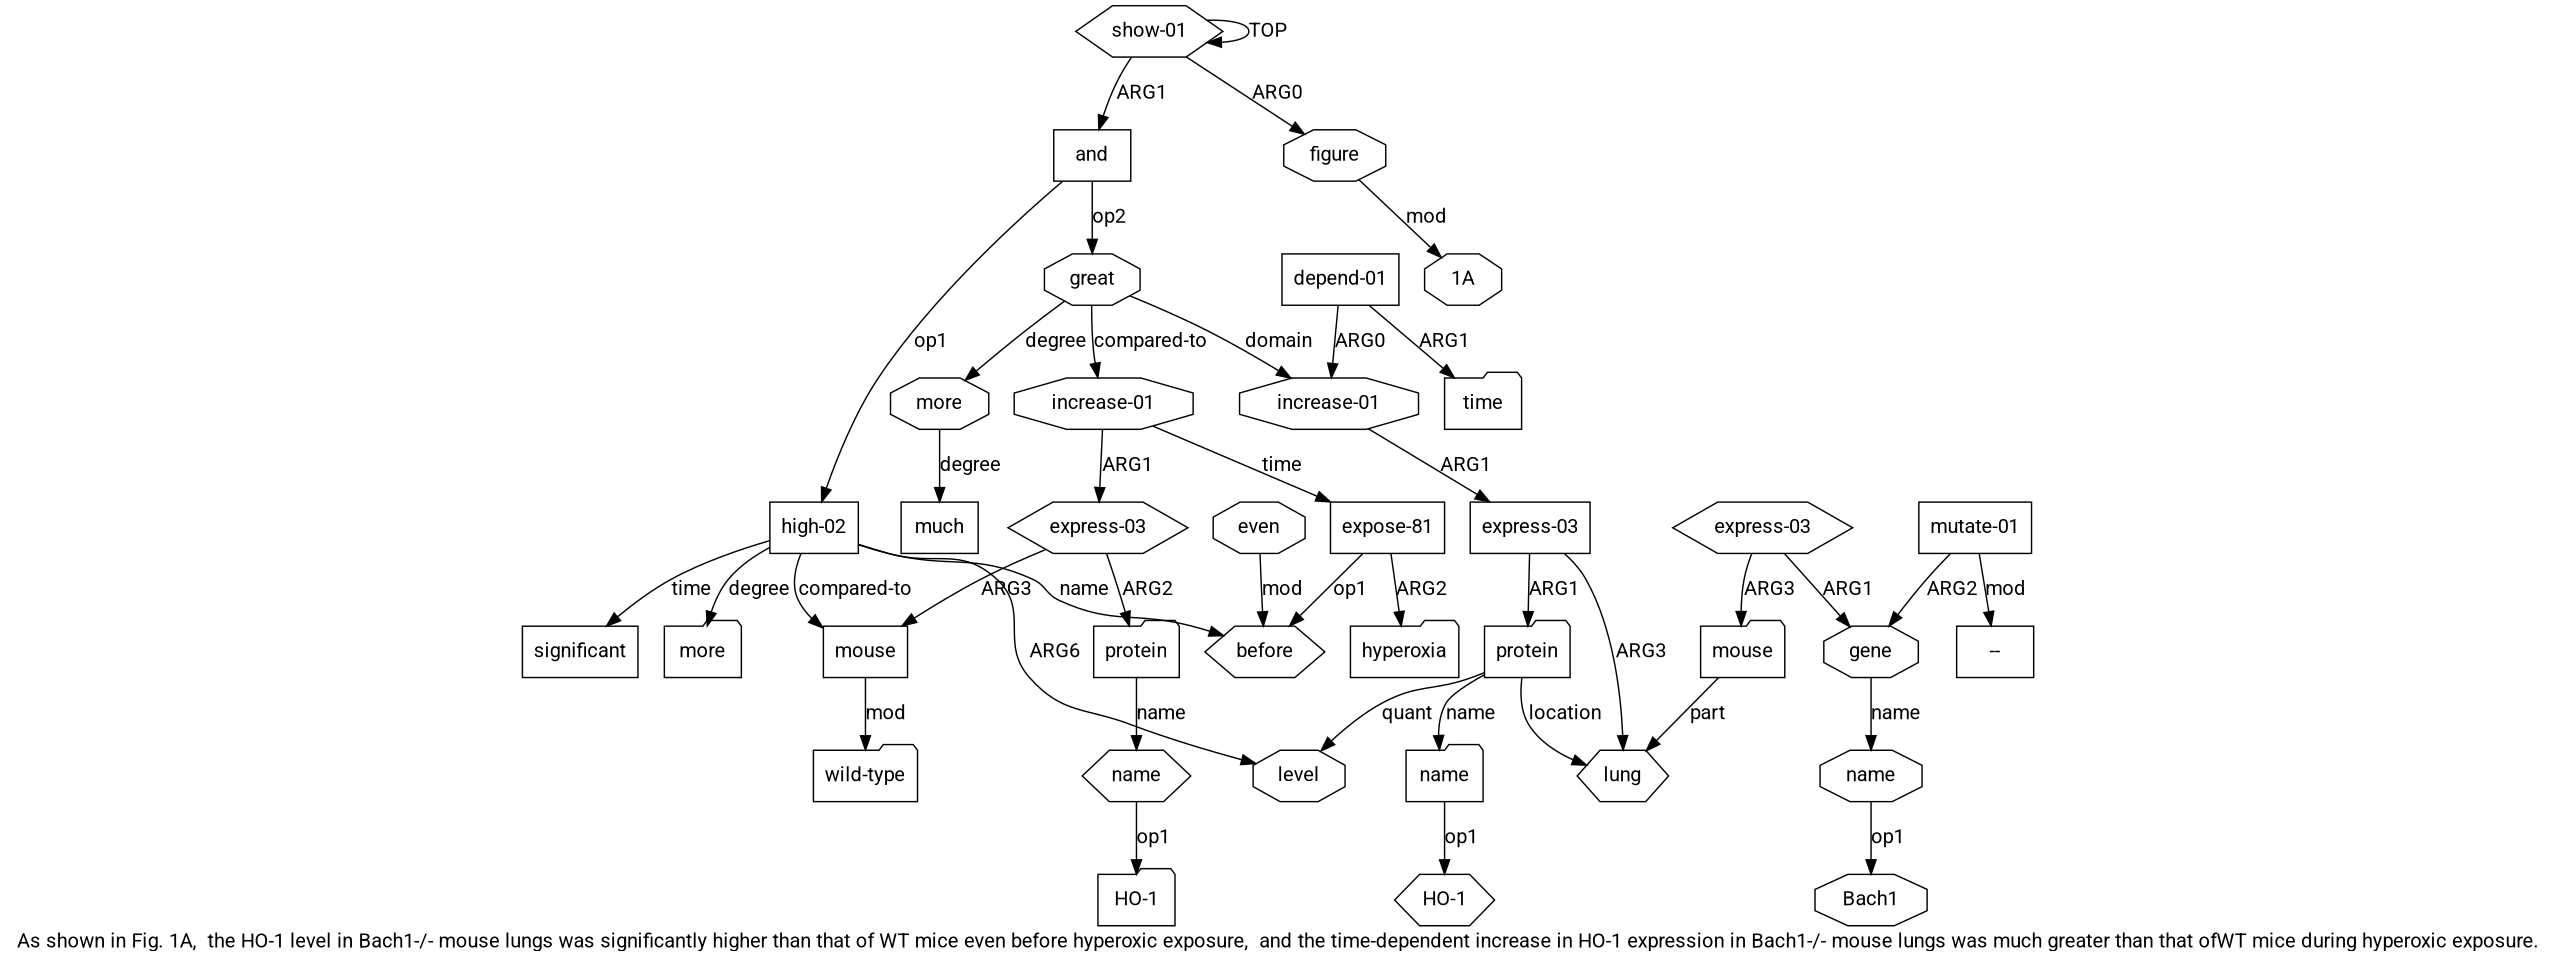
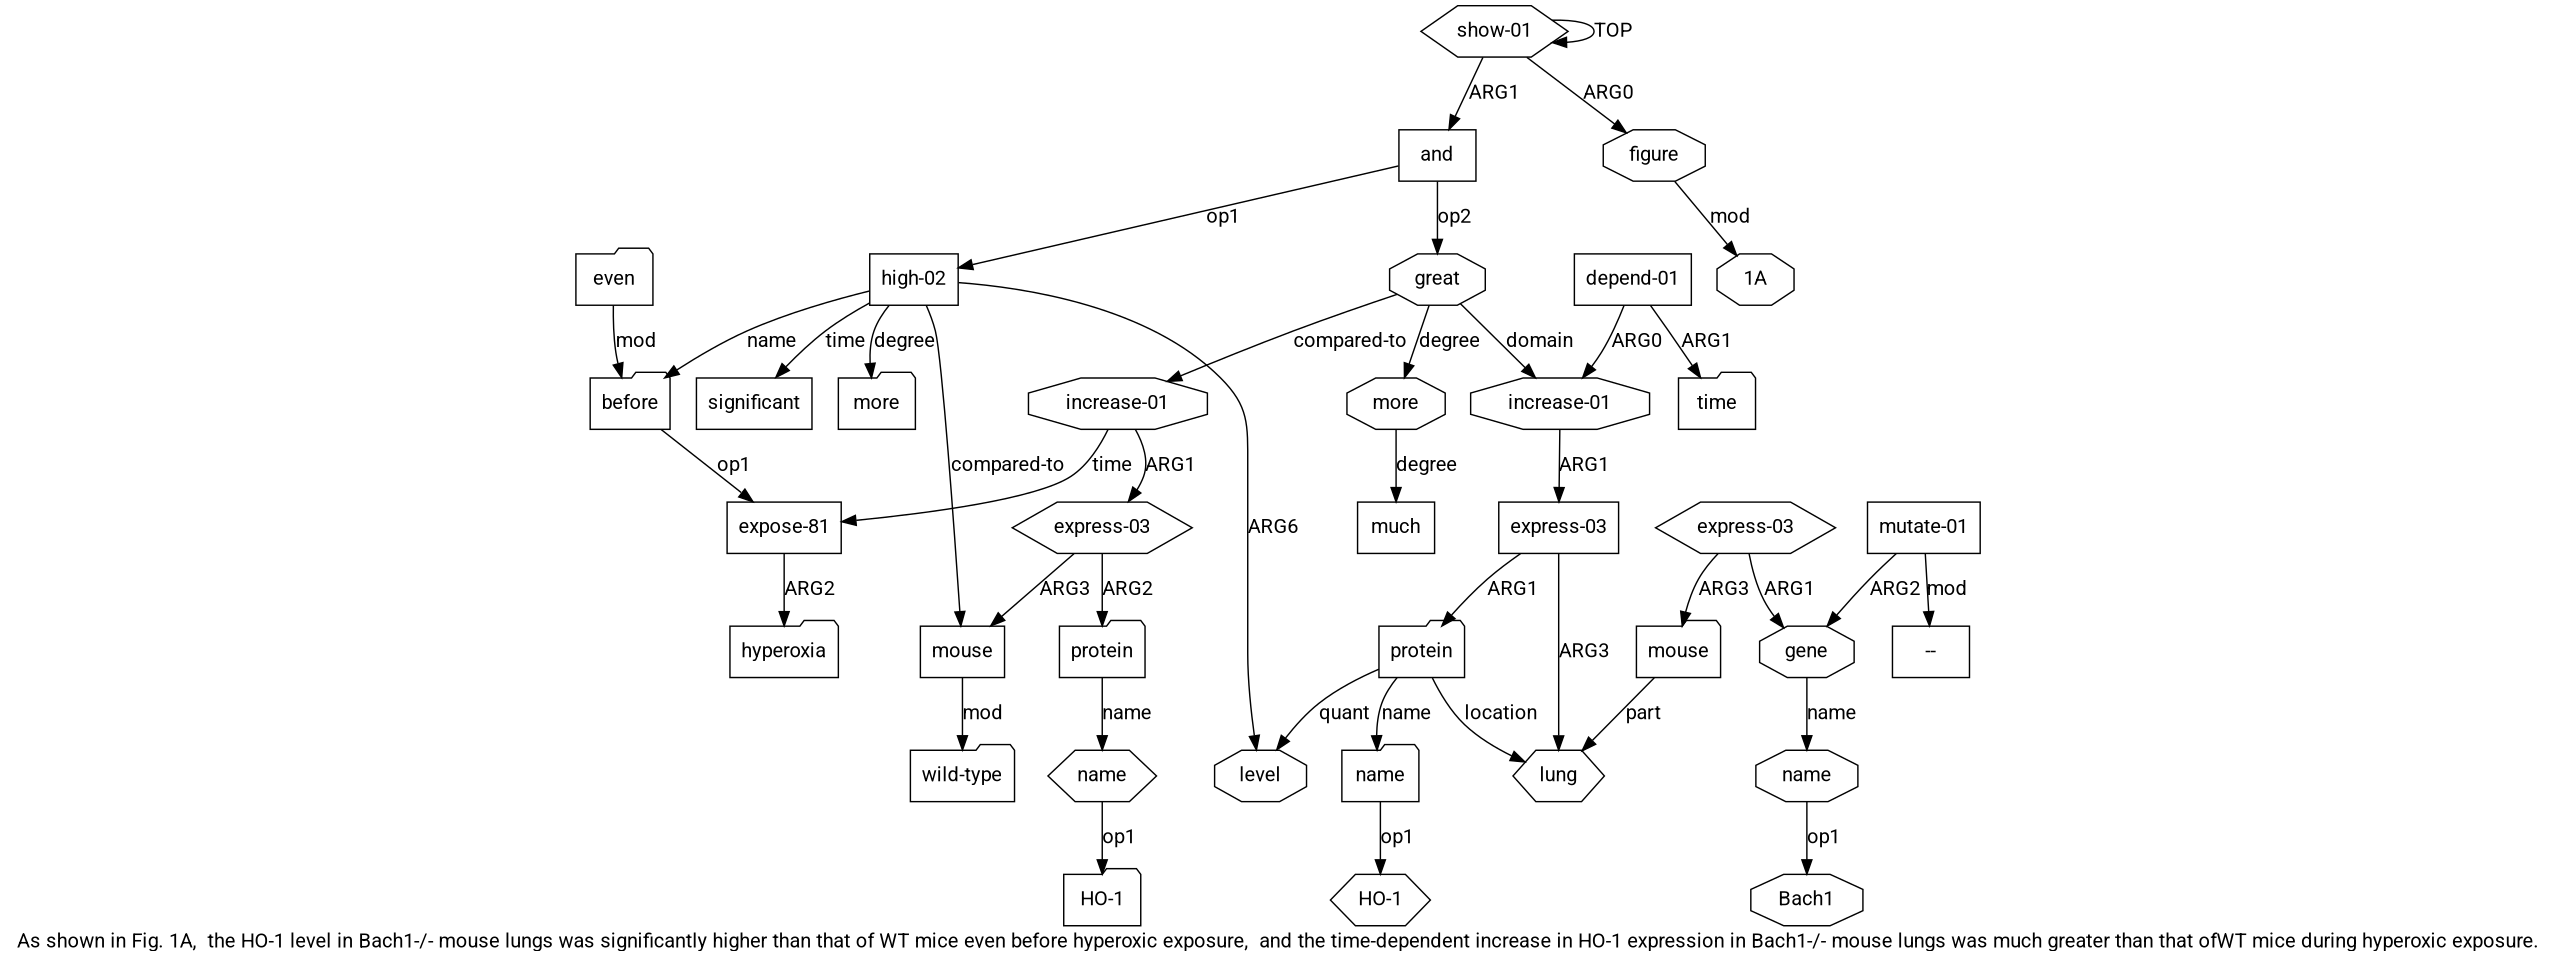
(1259, 528) -> (614, 280)
(1331, 585) -> (701, 461)
(1265, 652) -> (630, 404)
